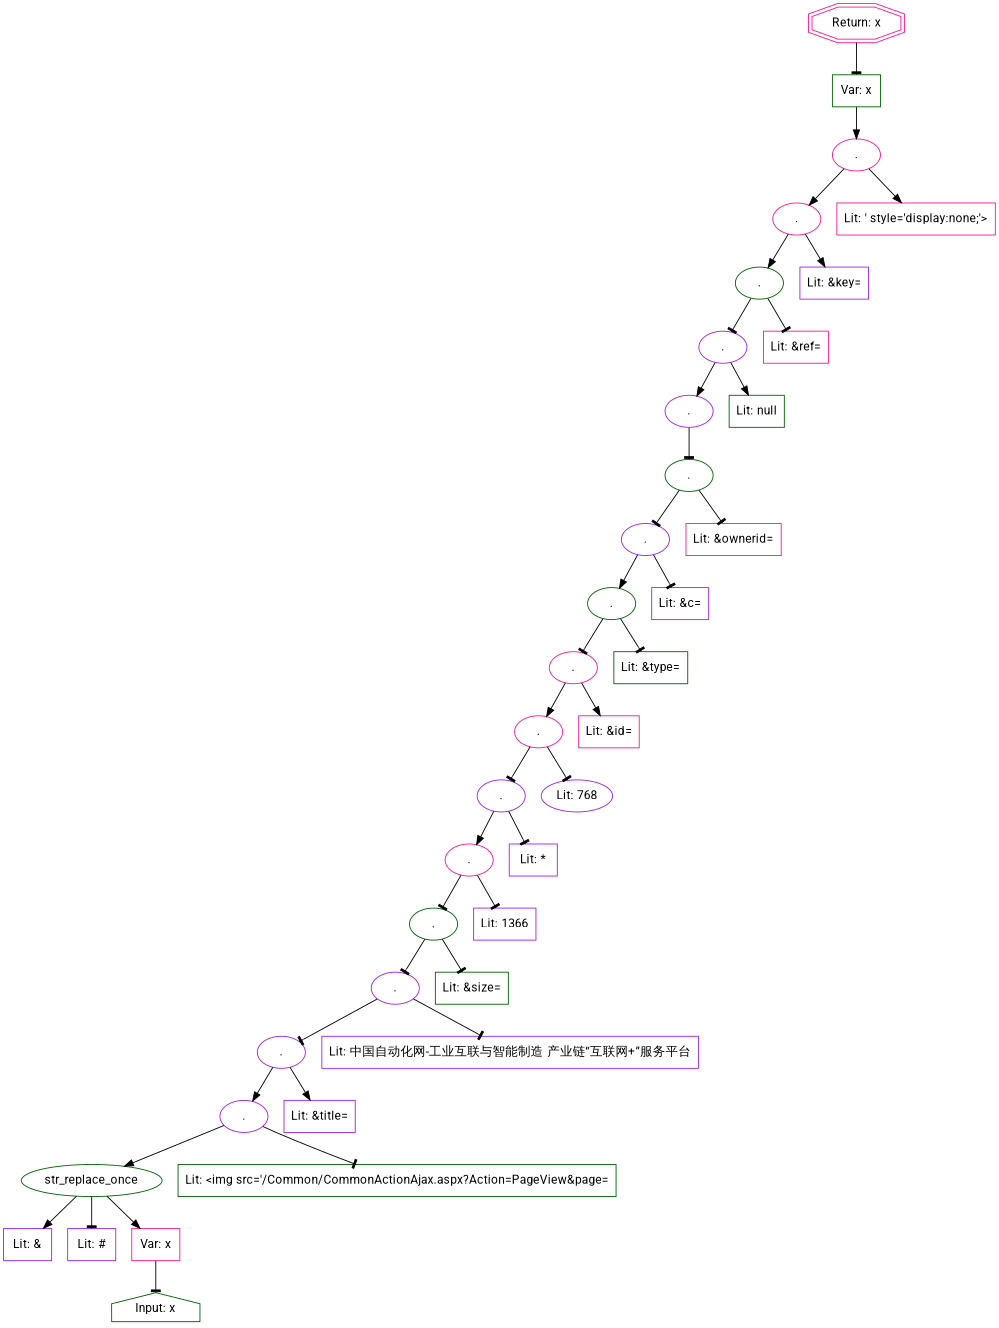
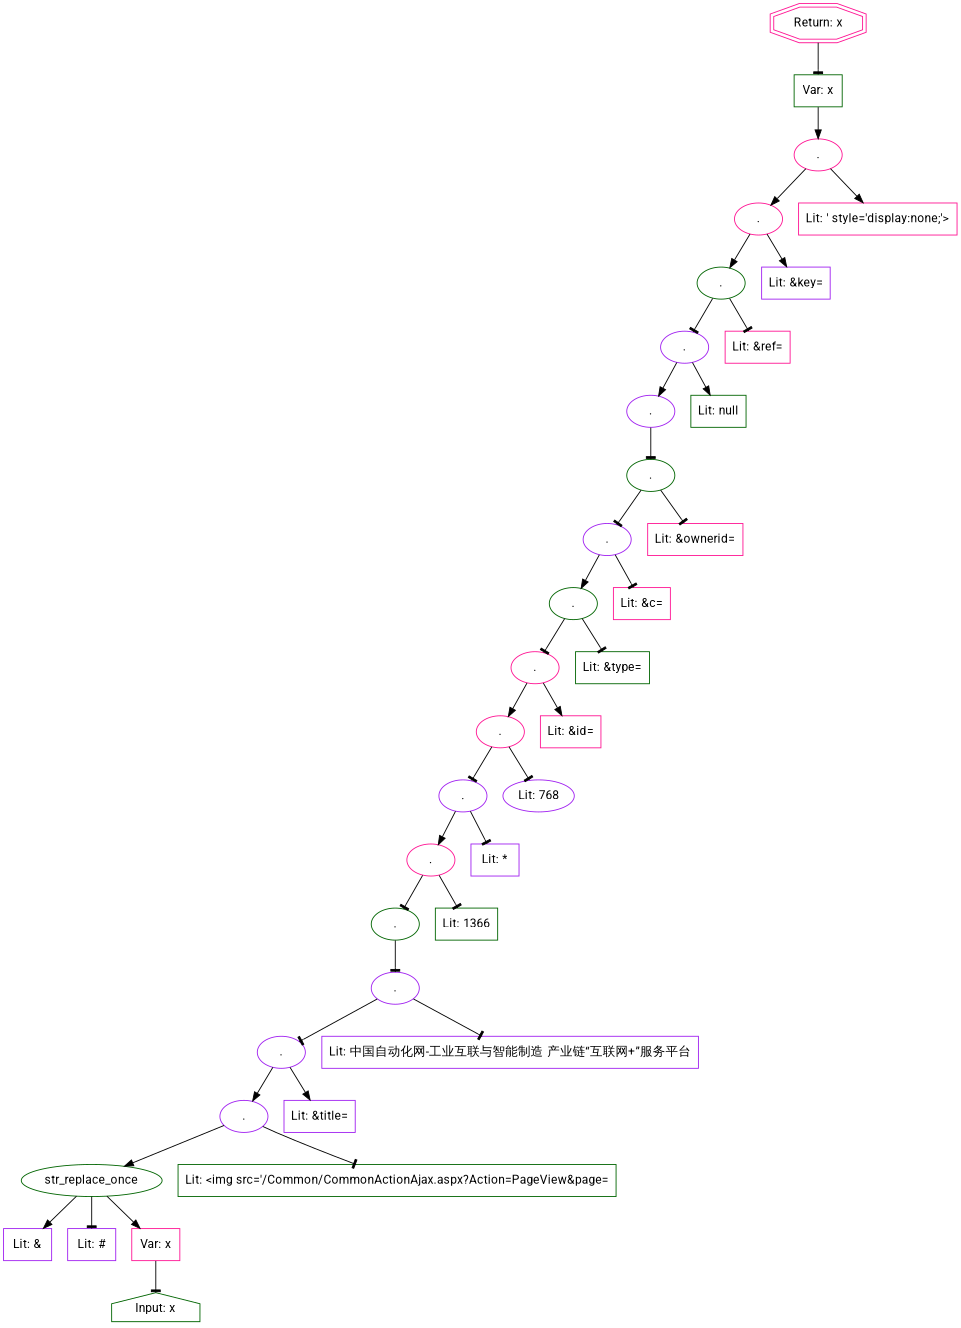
(680, 604) -> (642, 604)
(505, 924) -> (467, 924)
(472, 988) -> none
